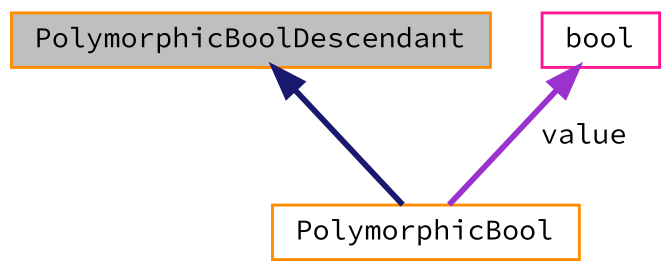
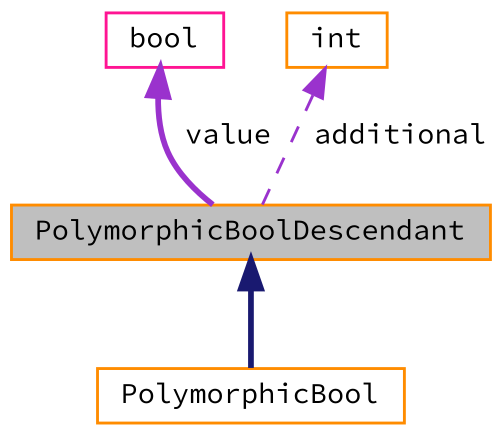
none -> (337, 40)
(503, 147) -> (171, 158)
